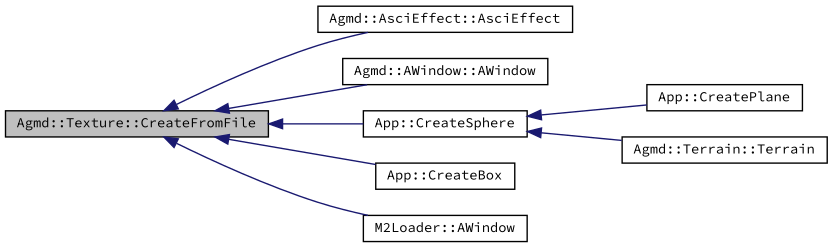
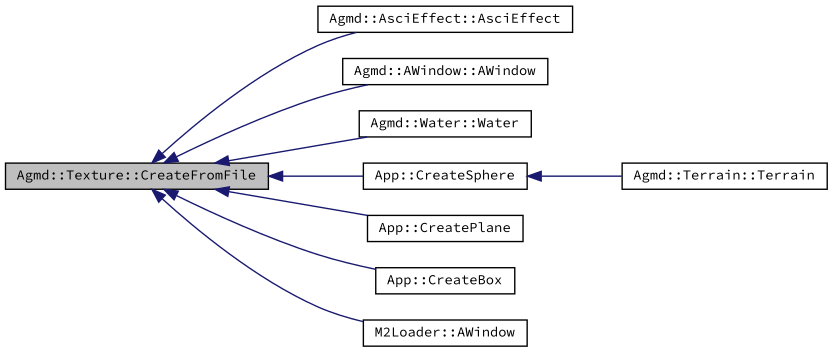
(594, 110) -> (298, 204)
none -> (445, 124)
